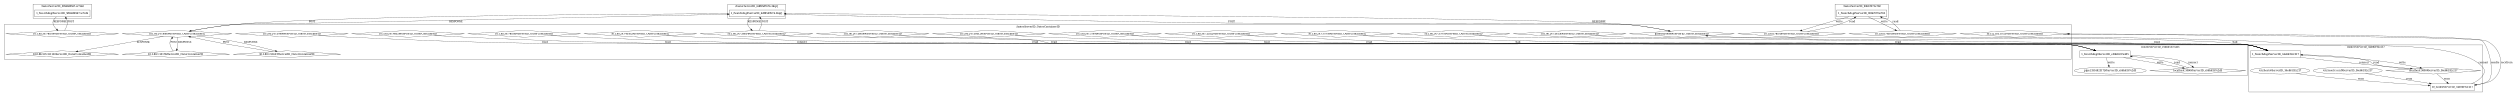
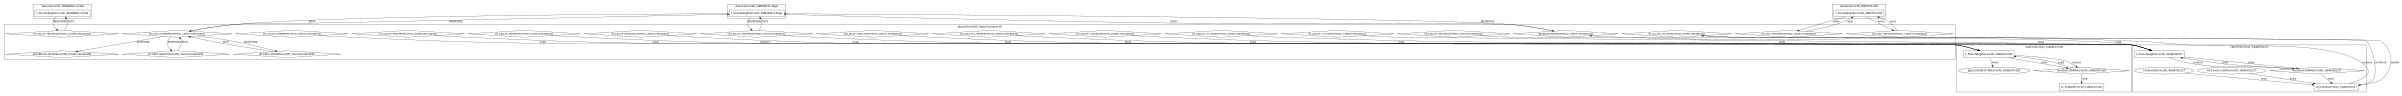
(873, 34) -> none
none -> (2082, 87)
